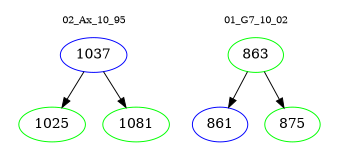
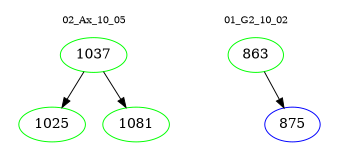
(94, 21) -> (94, 21)
(256, 21) -> (256, 21)
(94, 55) -> (94, 55)
(220, 125) -> none
(292, 125) -> (292, 125)
